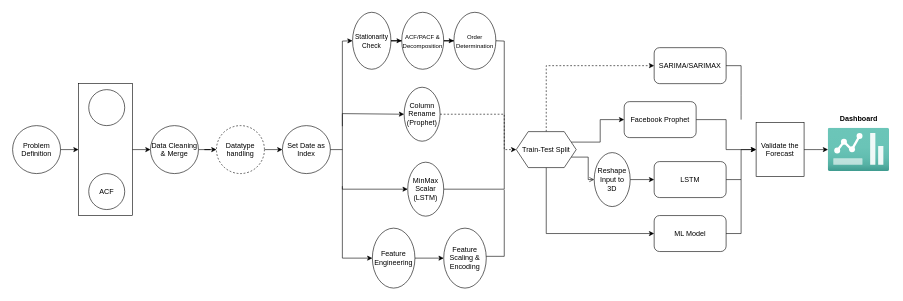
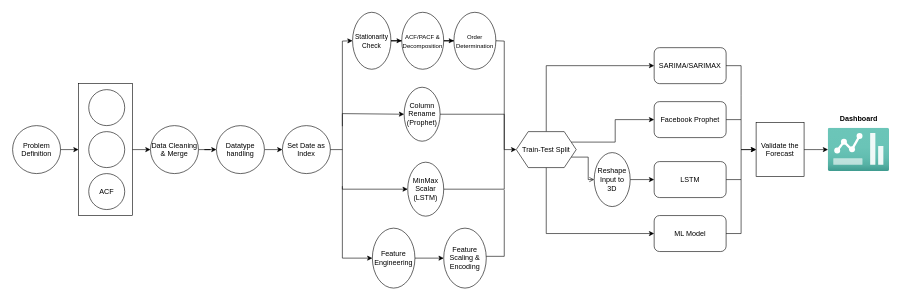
(565, 66) -> (565, 66)
(471, 114) -> (471, 114)
(660, 120) -> (690, 120)
none -> (107, 150)
(240, 150) -> (240, 150)
